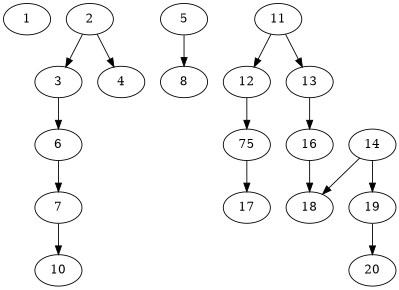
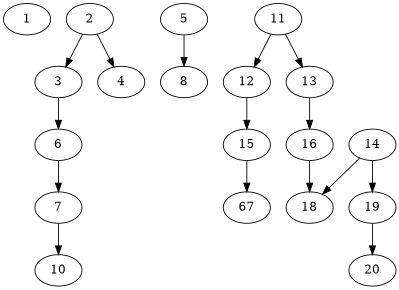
(247, 145) -> (247, 145)
(247, 208) -> (247, 208)
